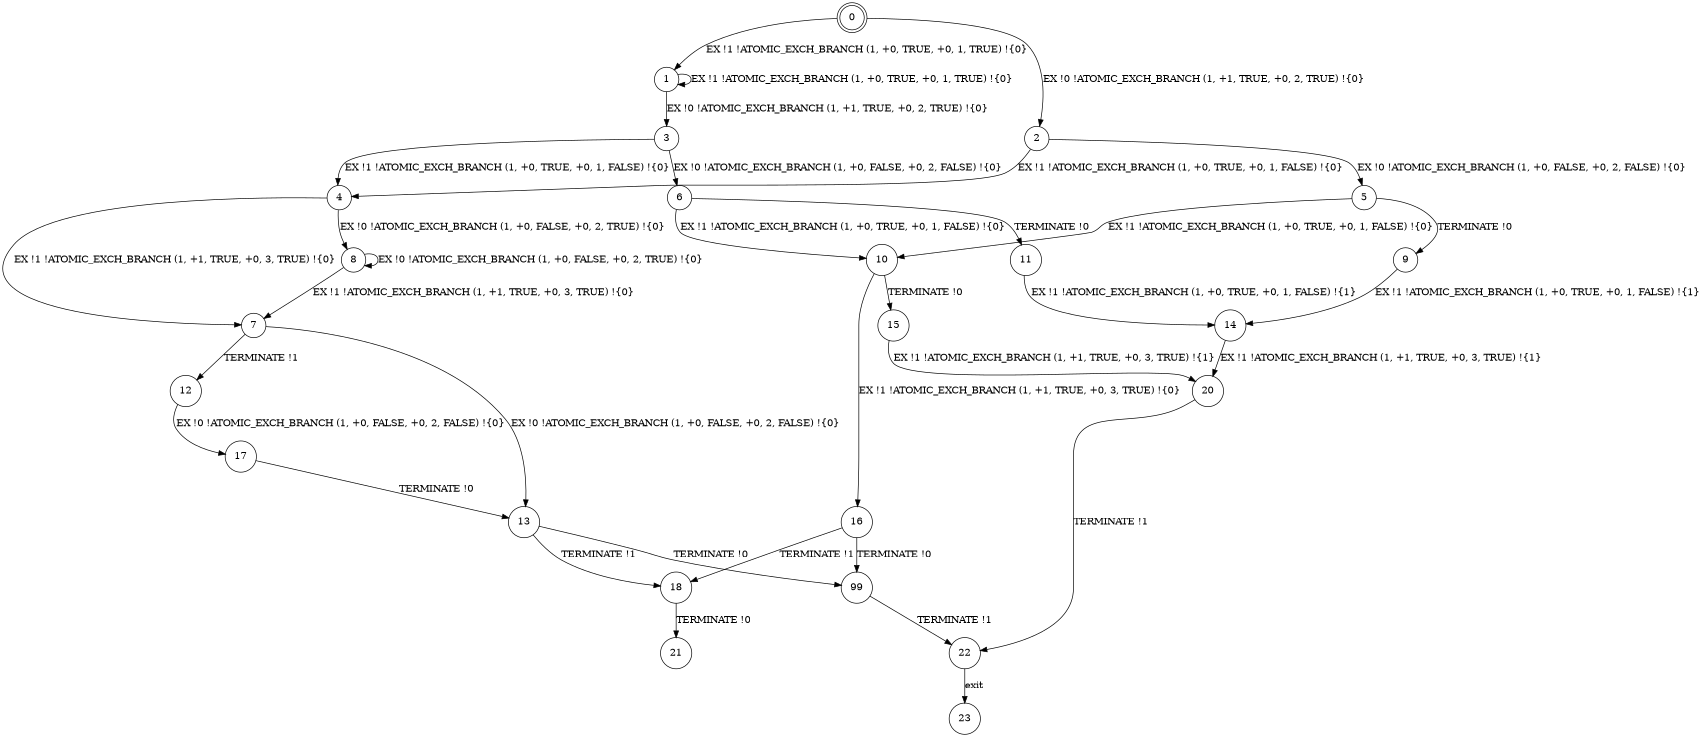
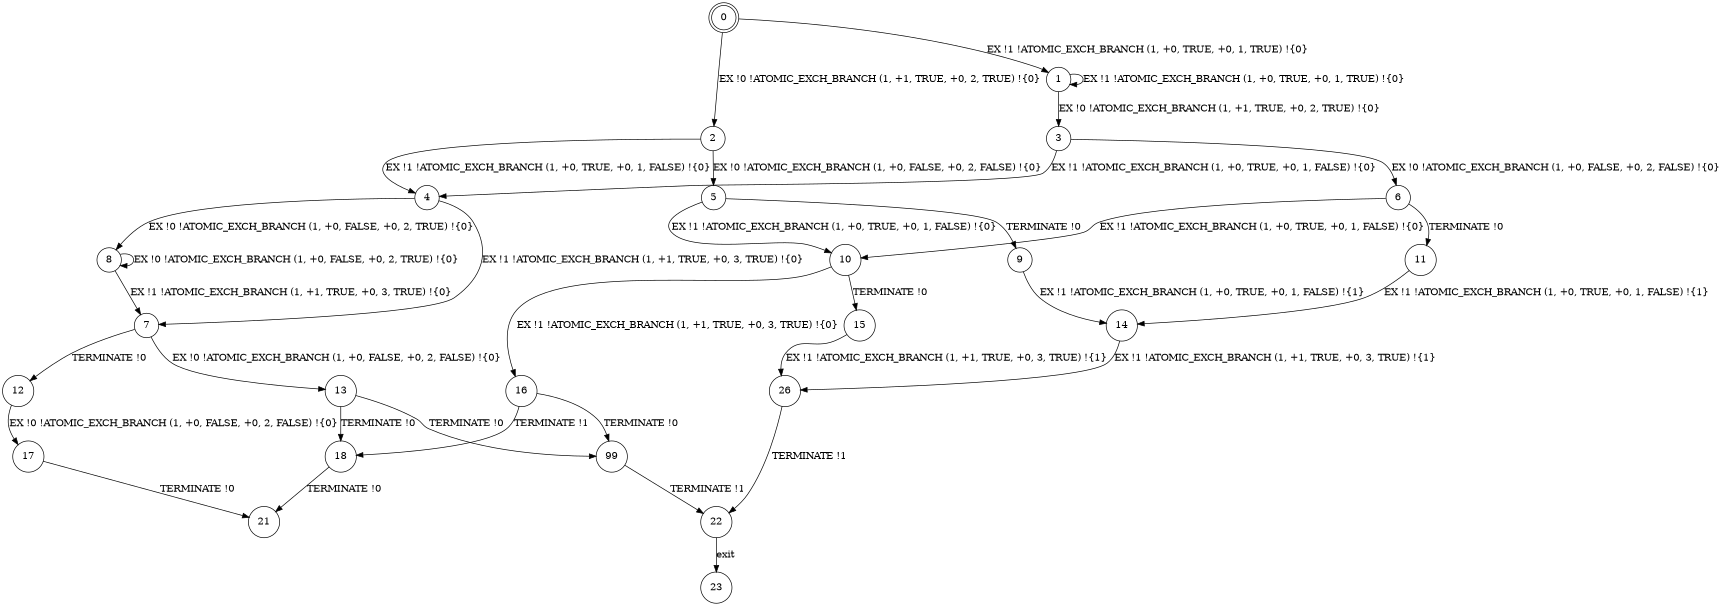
(261, 358) -> (109, 358)
(1208, 391) -> (785, 391)
(379, 489) -> (143, 488)
(599, 555) -> (378, 424)
